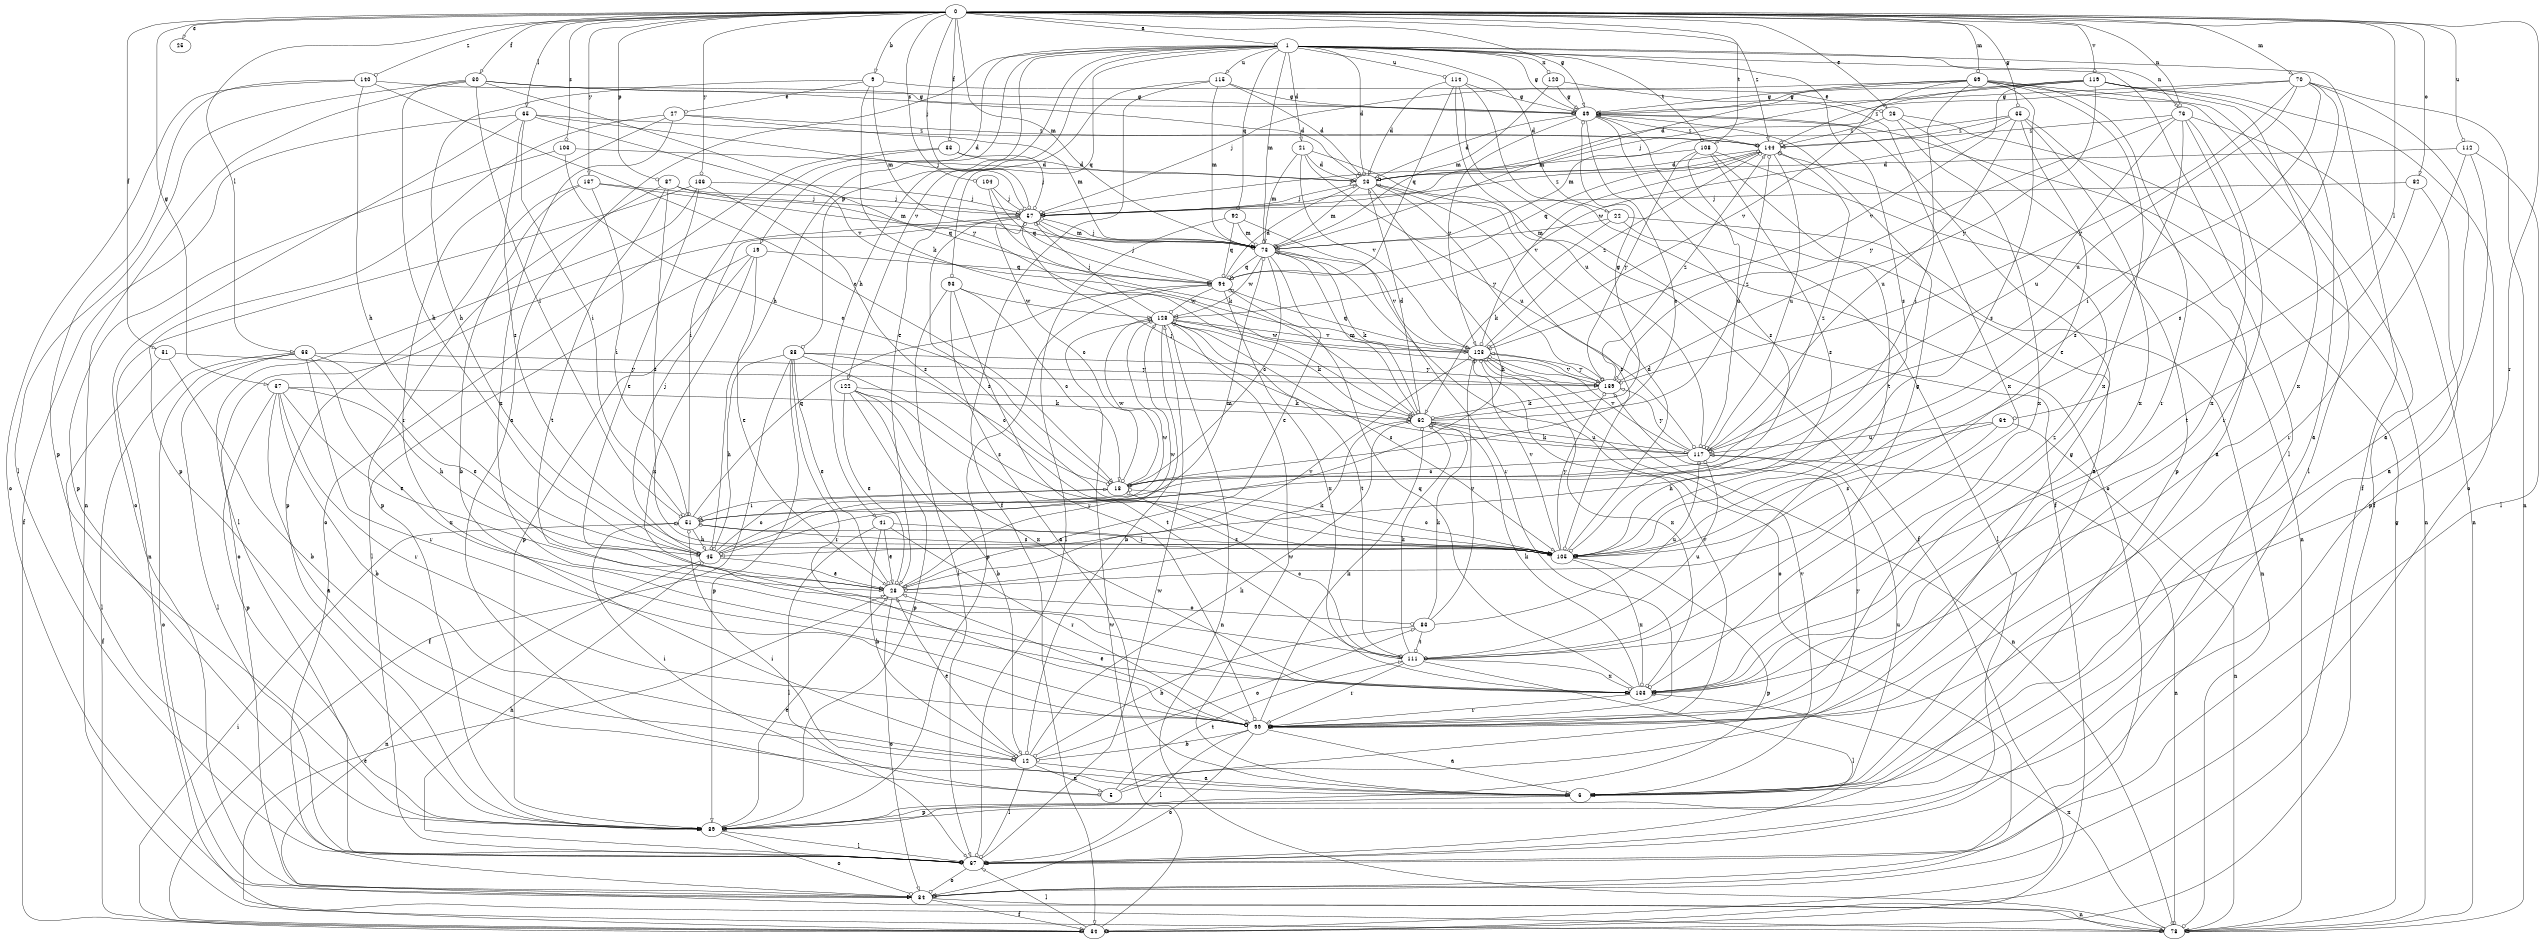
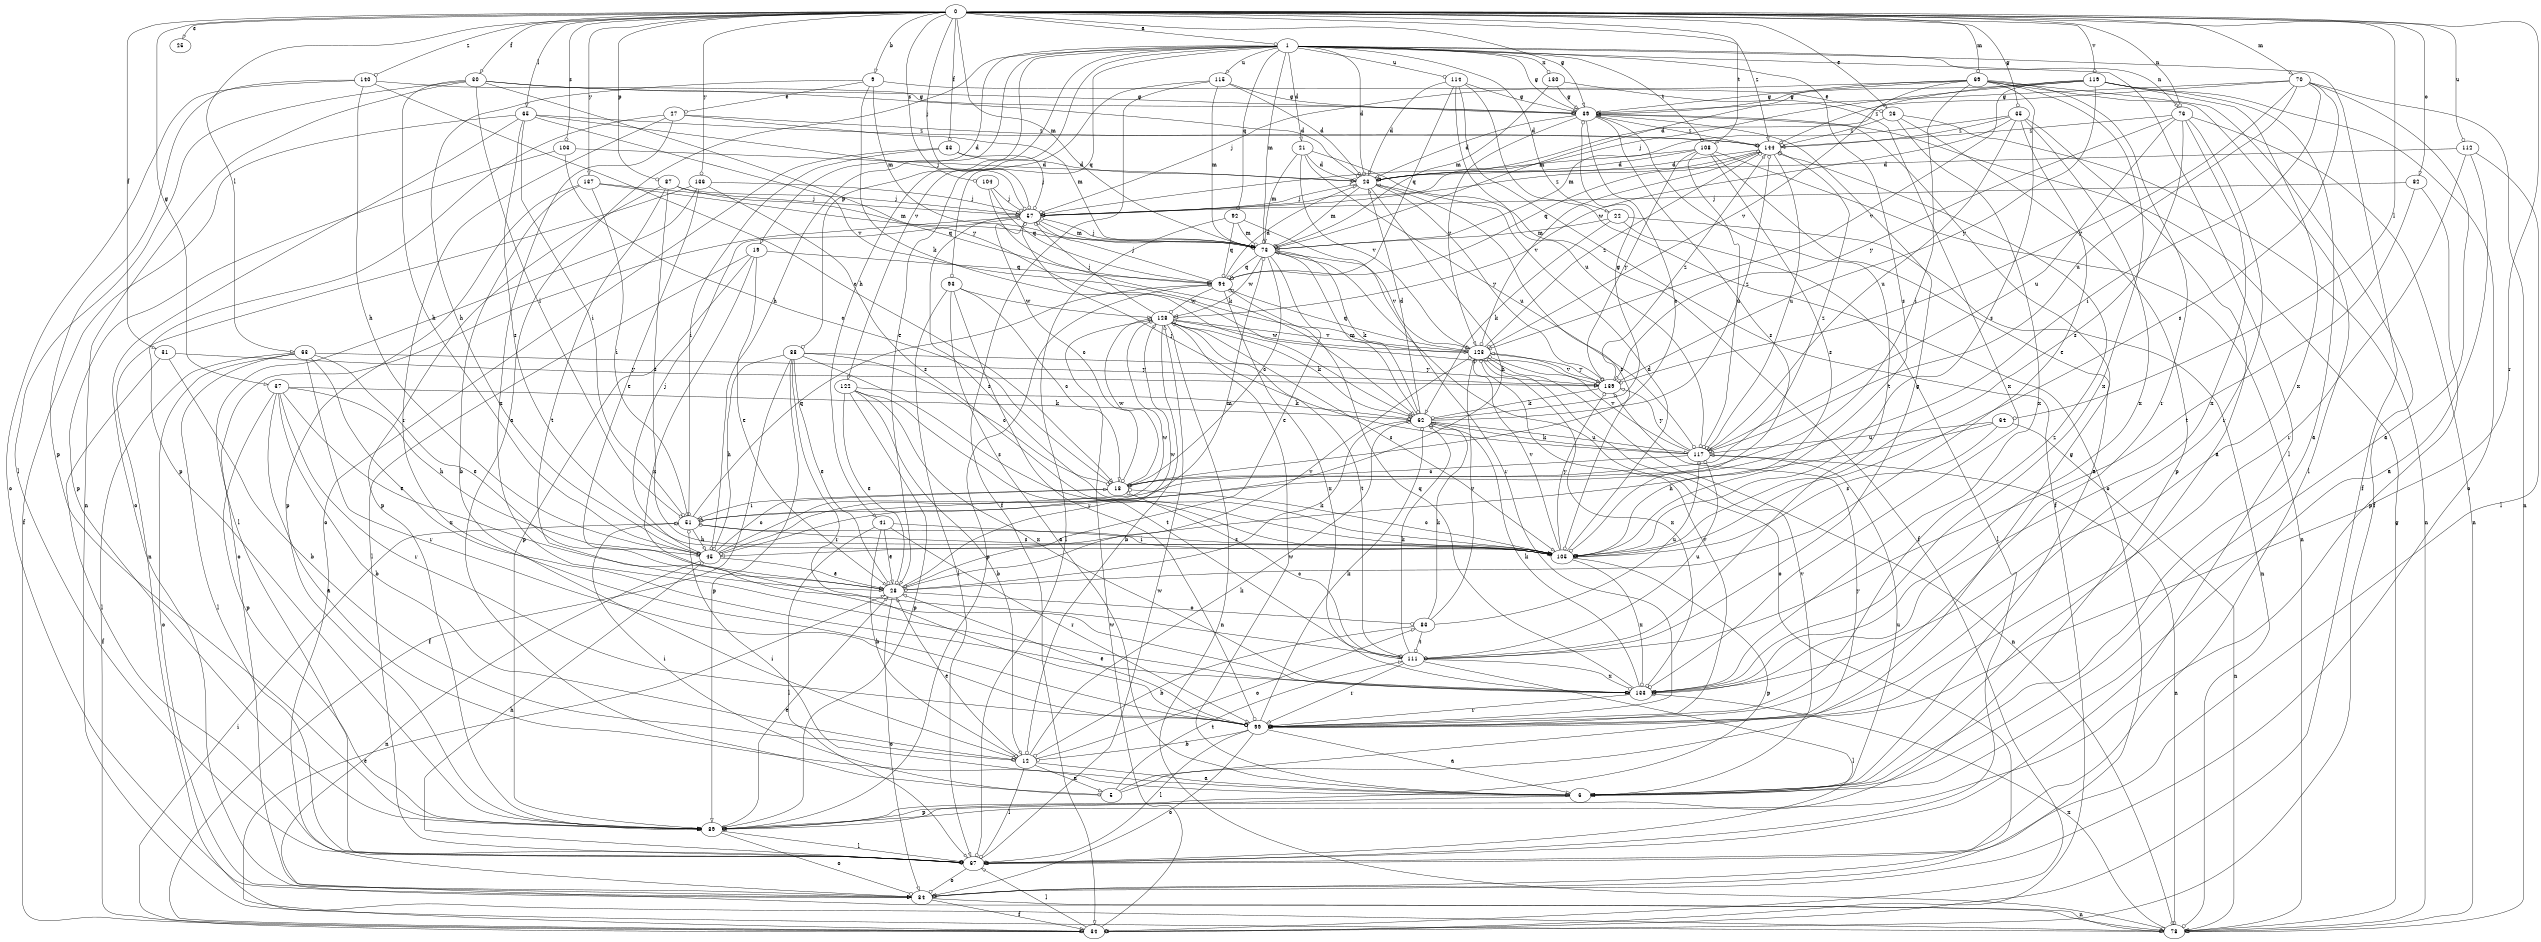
(1554, 80) -> (1554, 80)
none -> (1570, 168)
